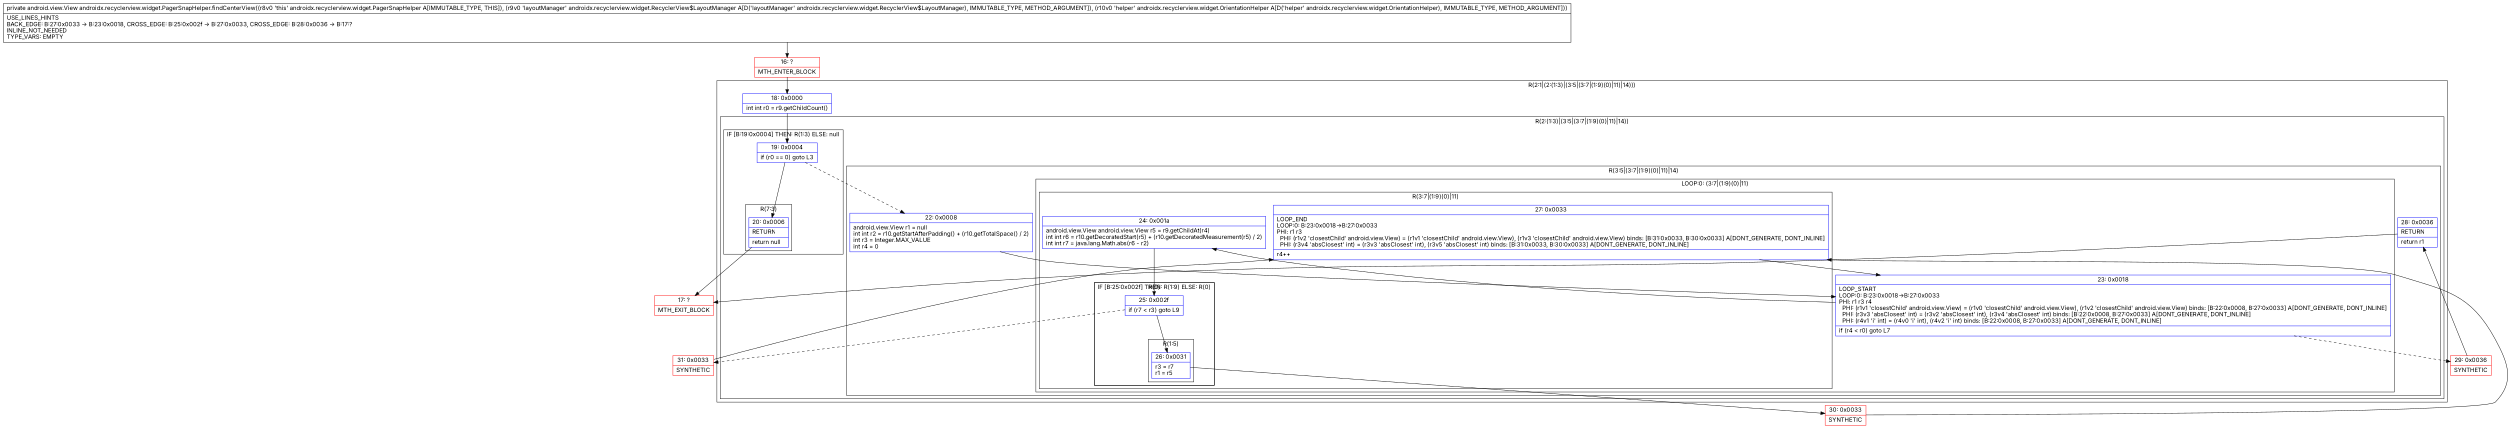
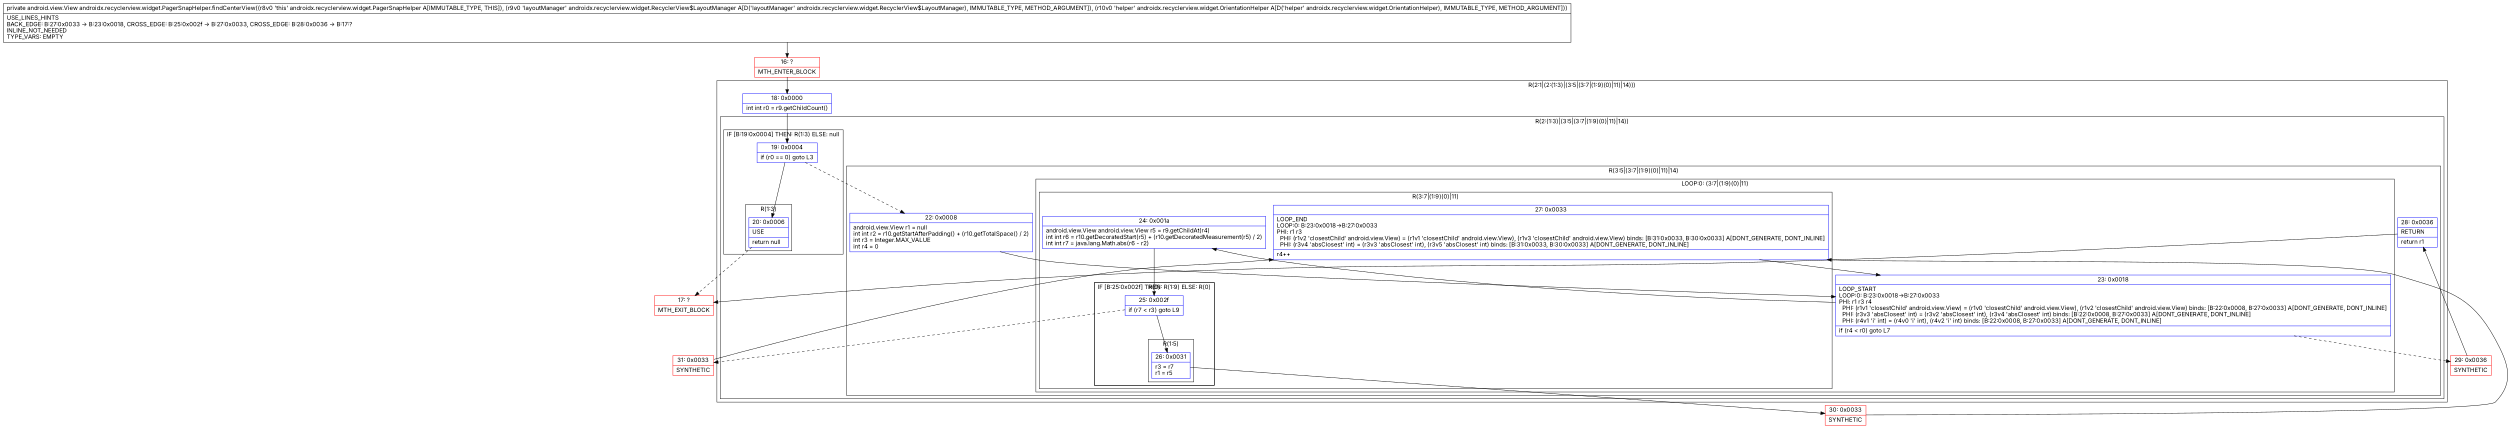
(769, 209) -> (769, 209)
(764, 232) -> (758, 232)
(725, 270) -> (725, 270)
